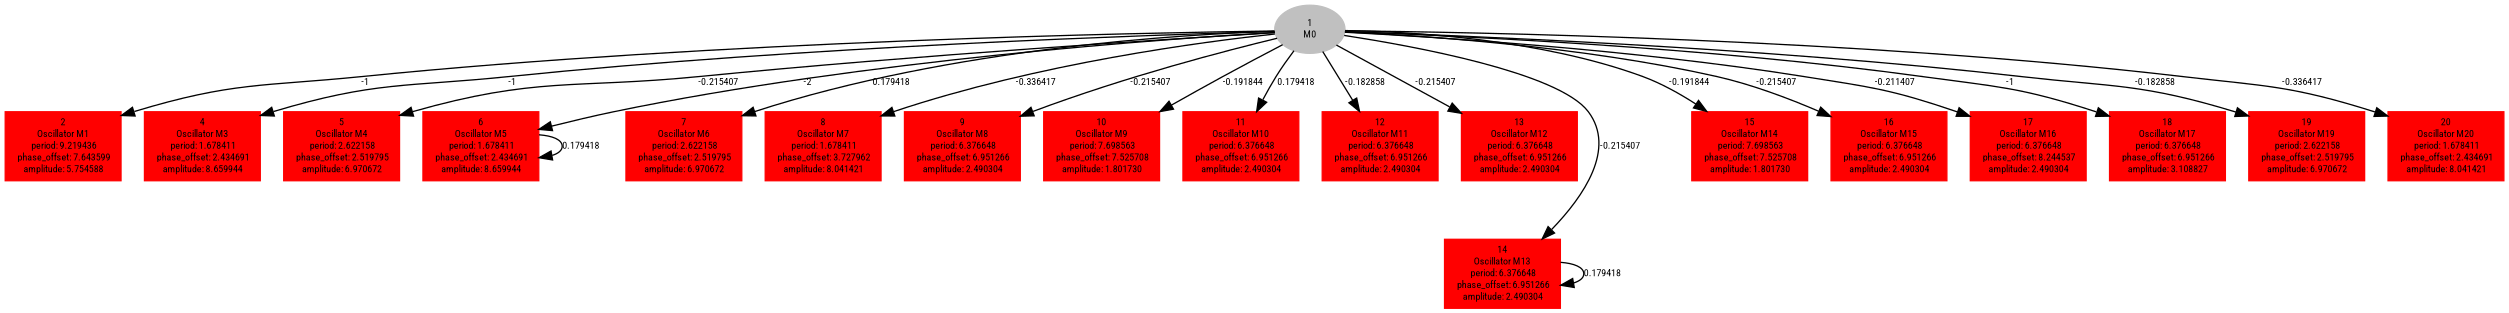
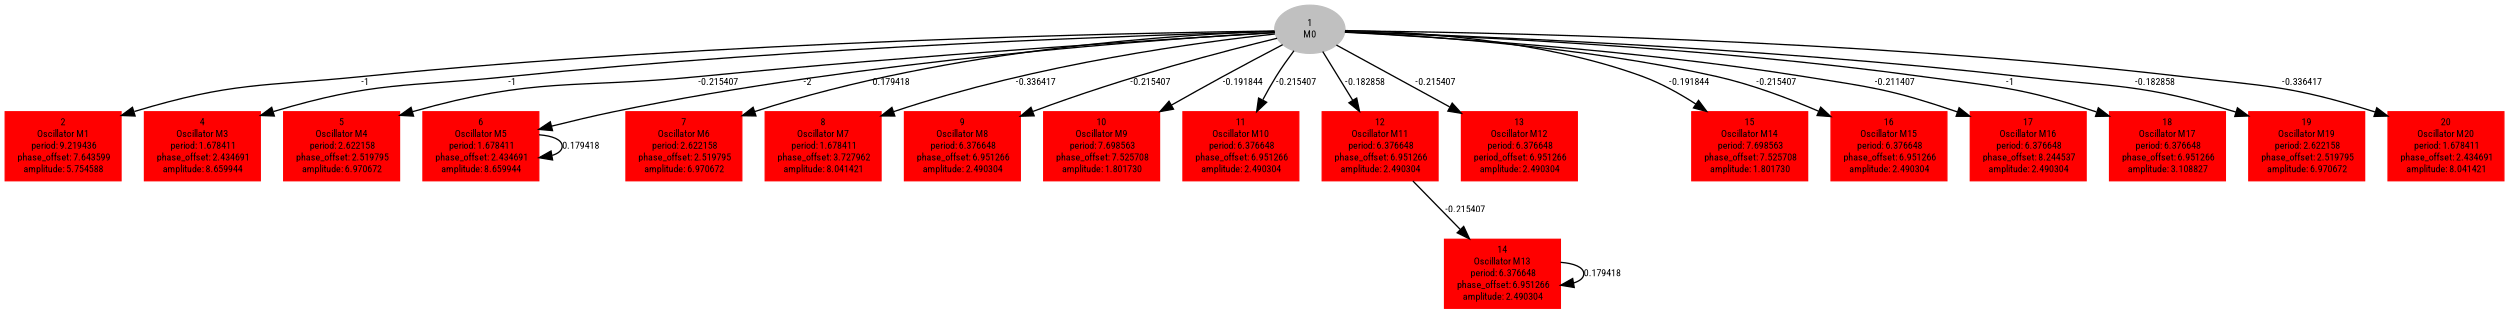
(1535, 80) -> (1437, 205)
(1297, 82) -> (1297, 82)
(1519, 157) -> (1519, 157)
